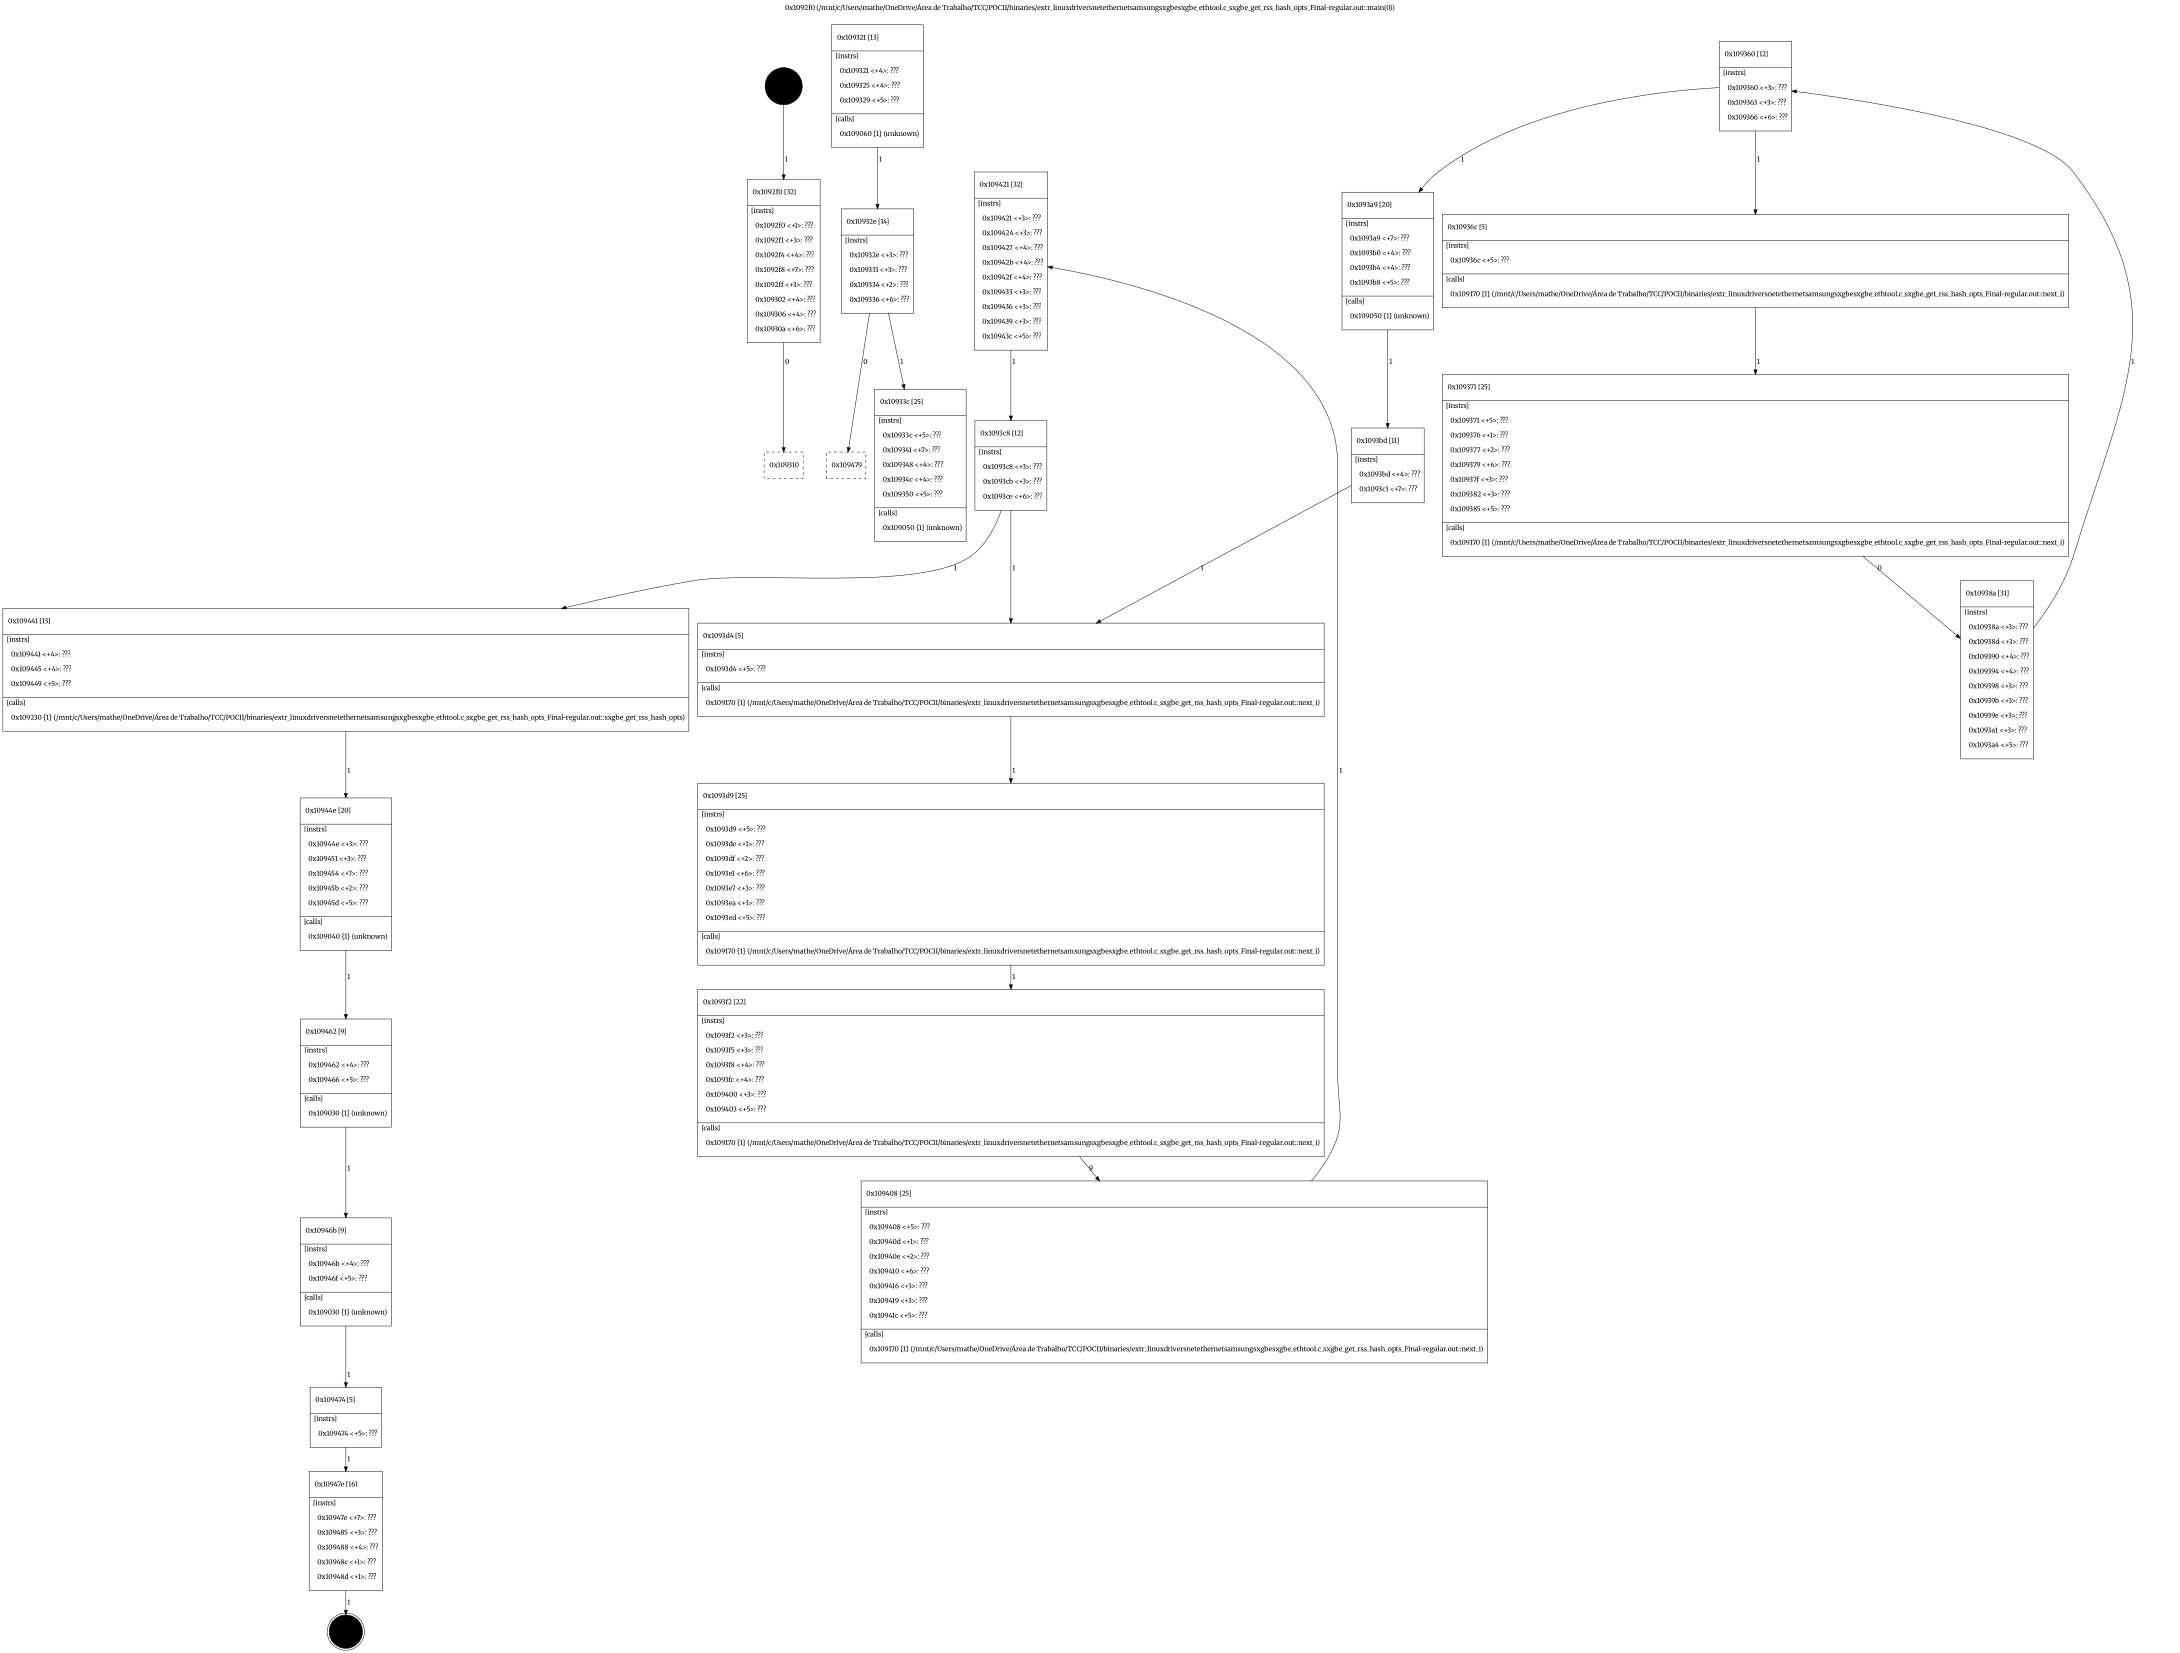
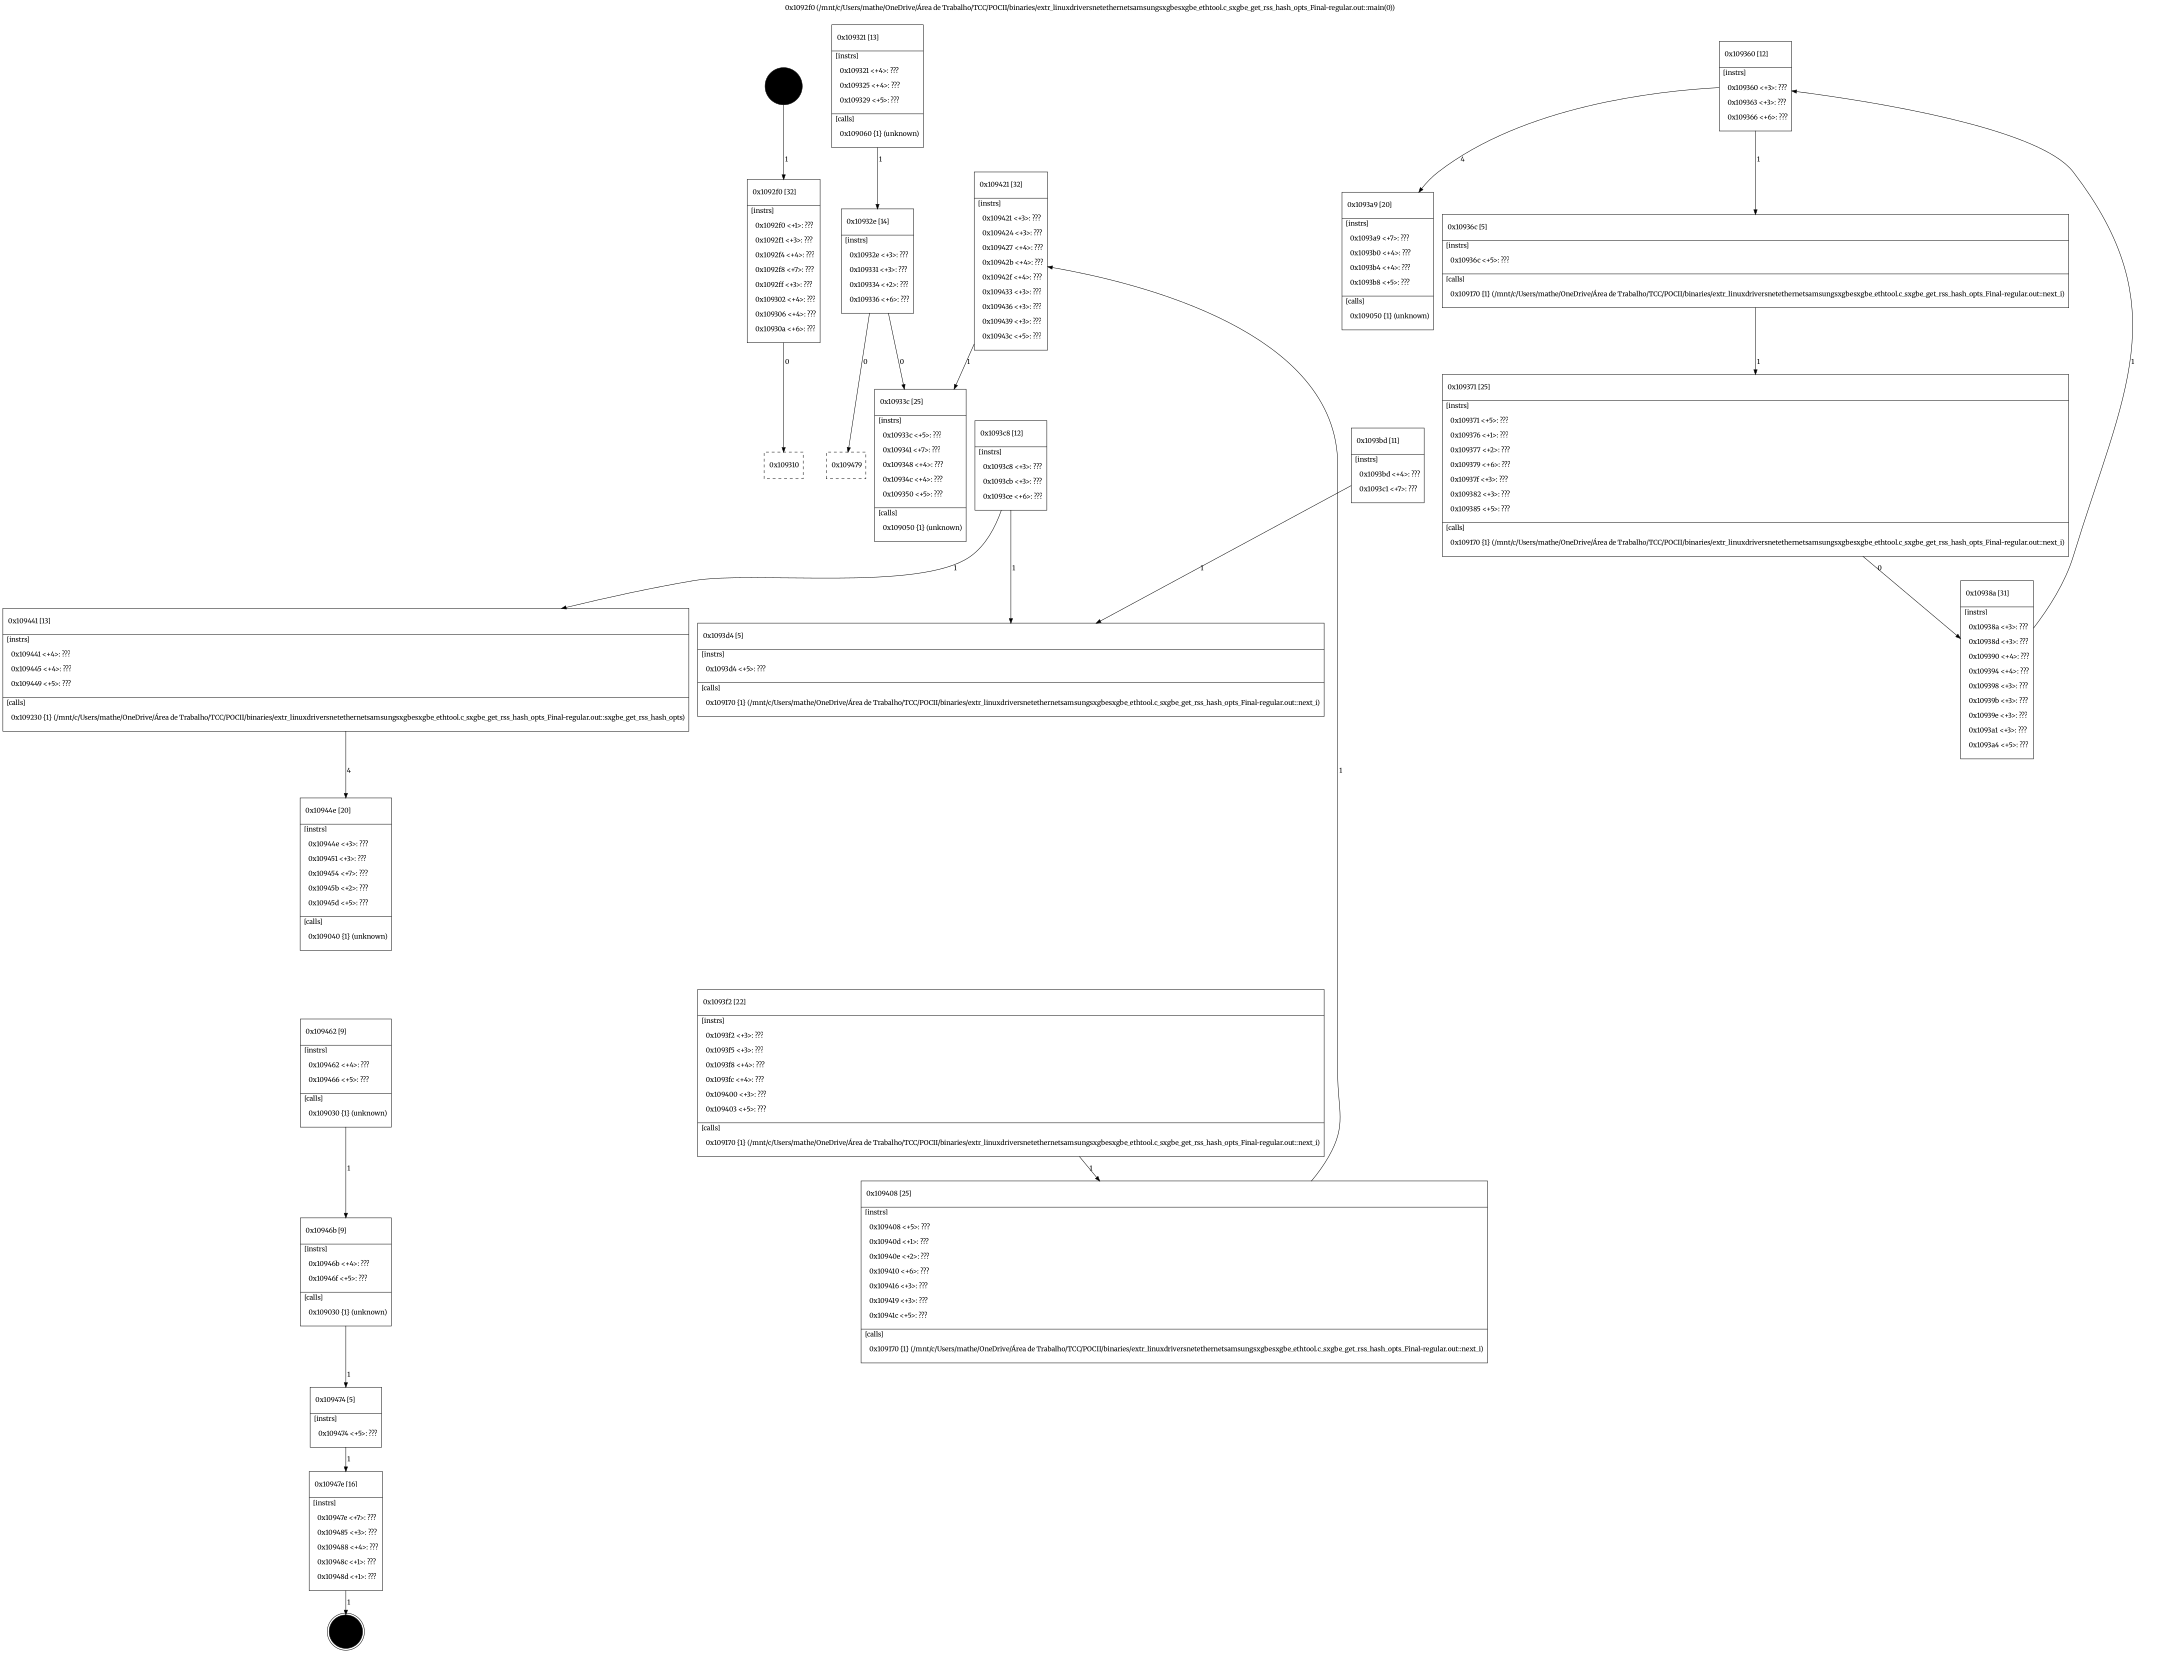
(1462, 160) -> (1462, 160)
(901, 362) -> (901, 362)
(1388, 376) -> none
(1011, 383) -> (965, 364)
(348, 771) -> (348, 771)
(1011, 874) -> none
(346, 982) -> none
(1090, 1169) -> (1090, 1169)
